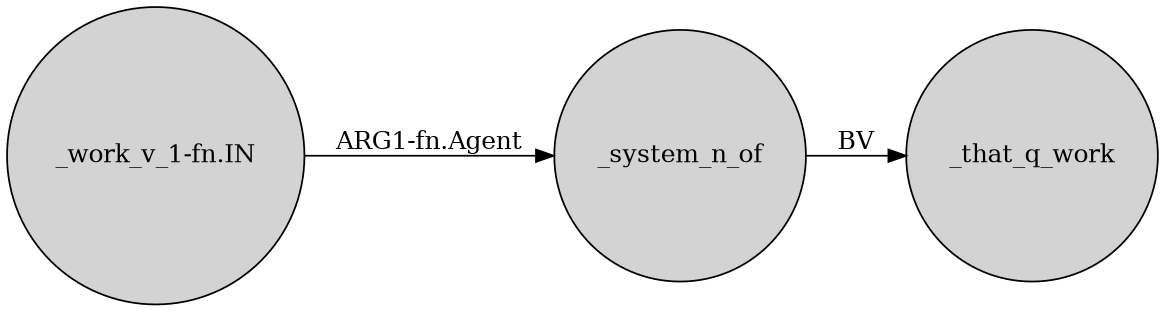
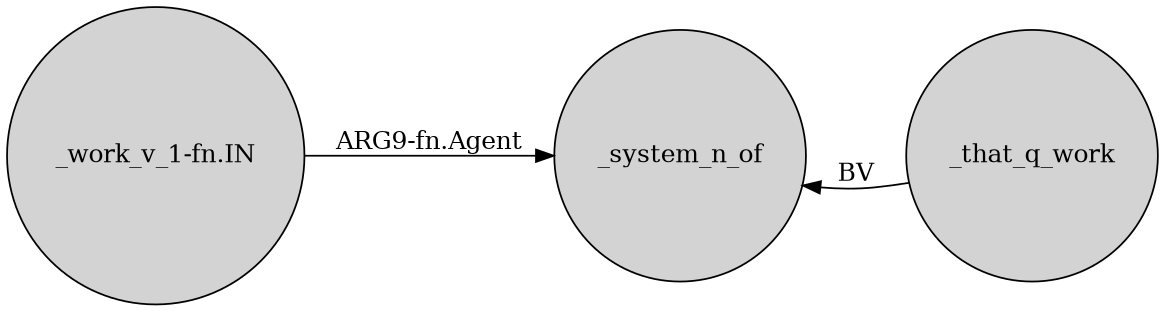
(429, 143) -> (429, 143)
(847, 156) -> (865, 188)
